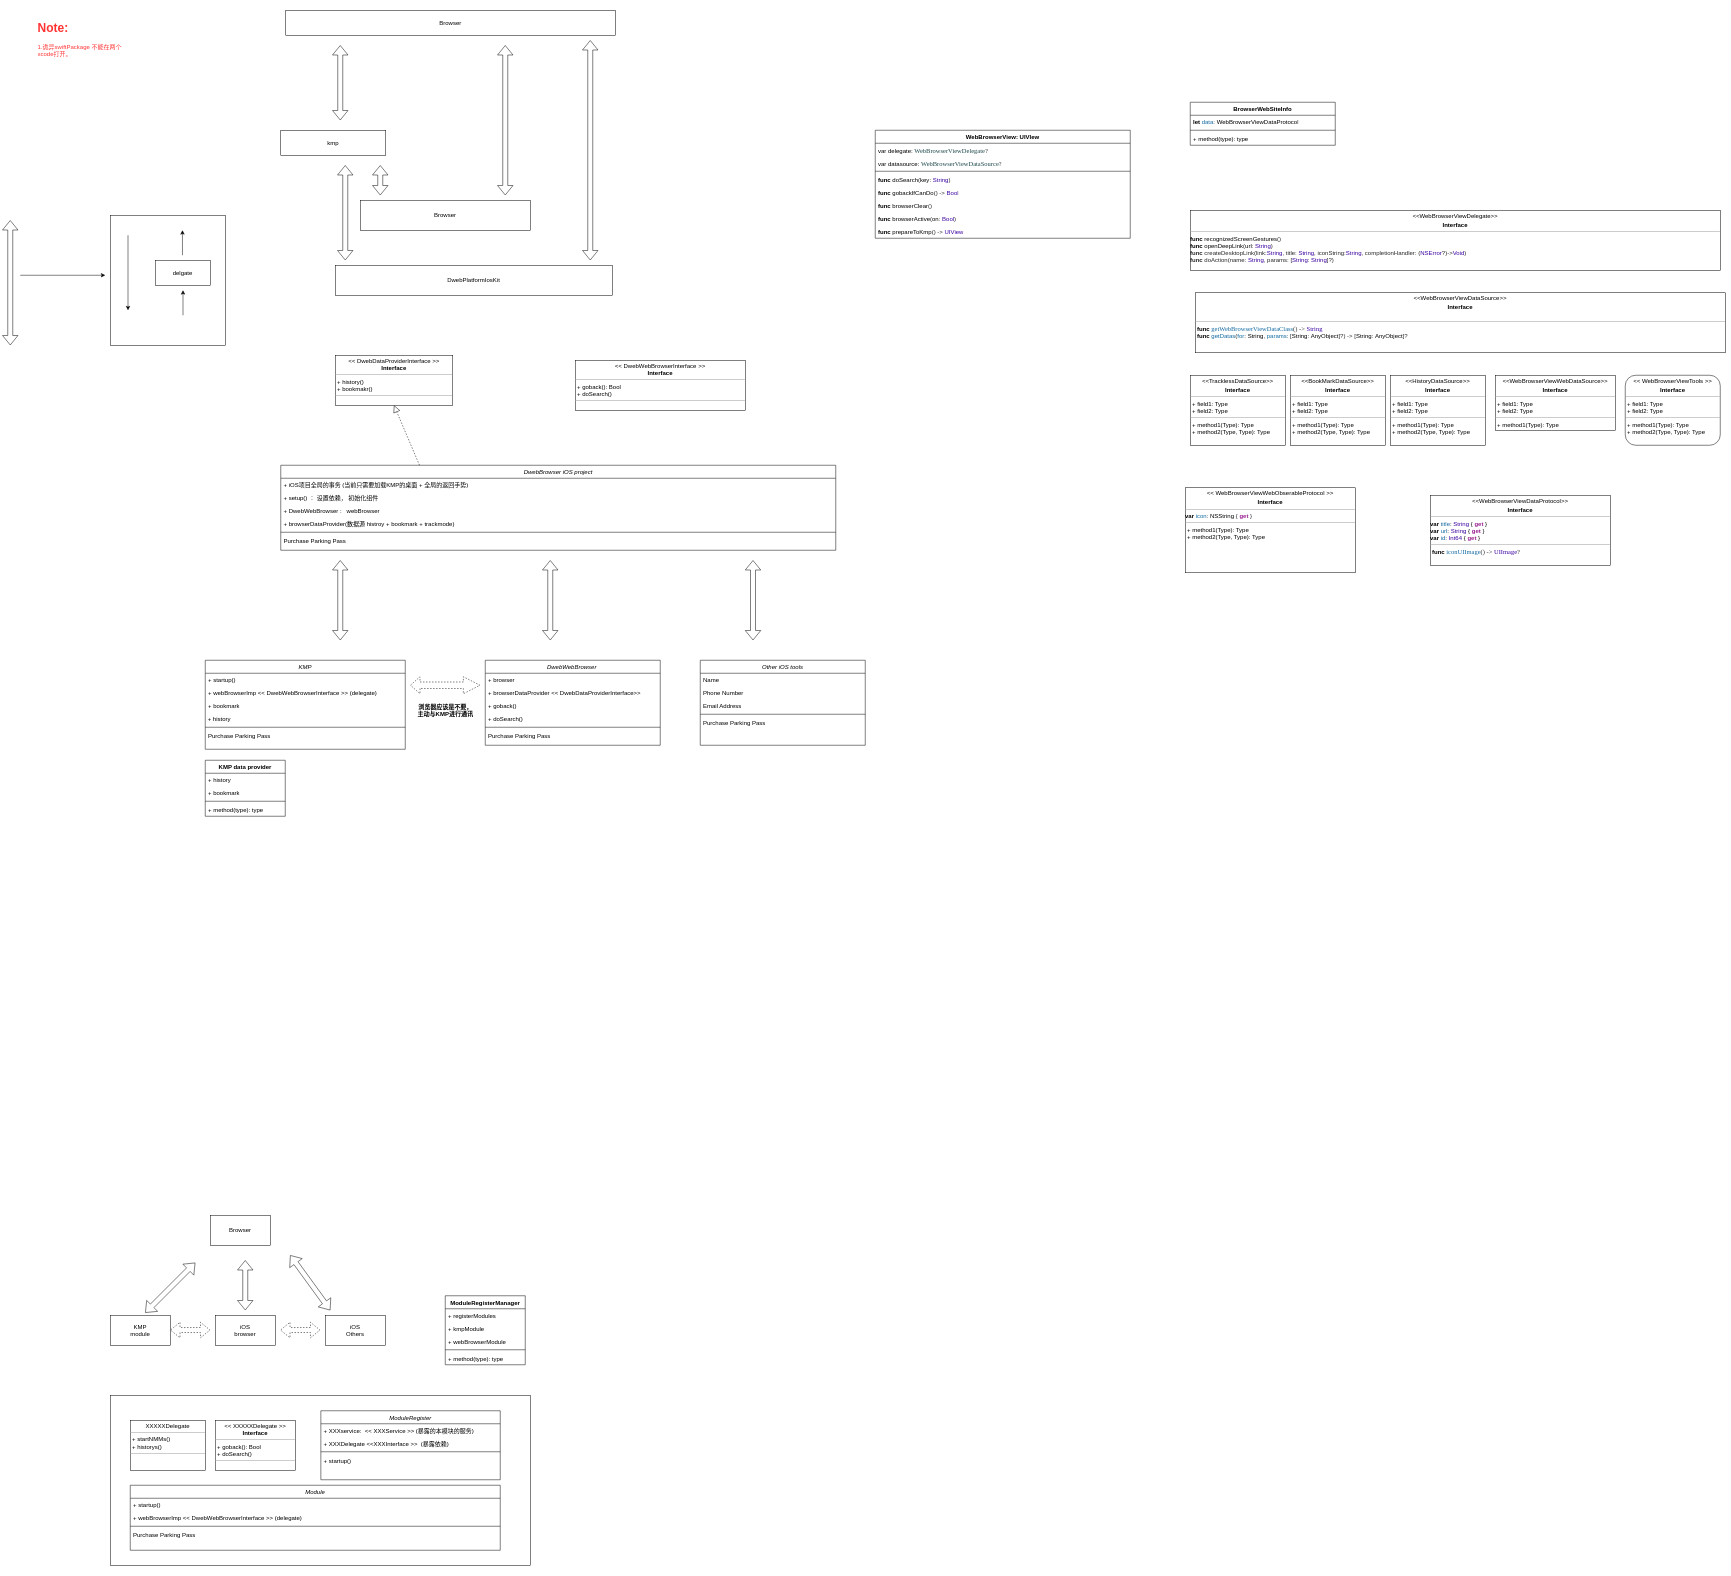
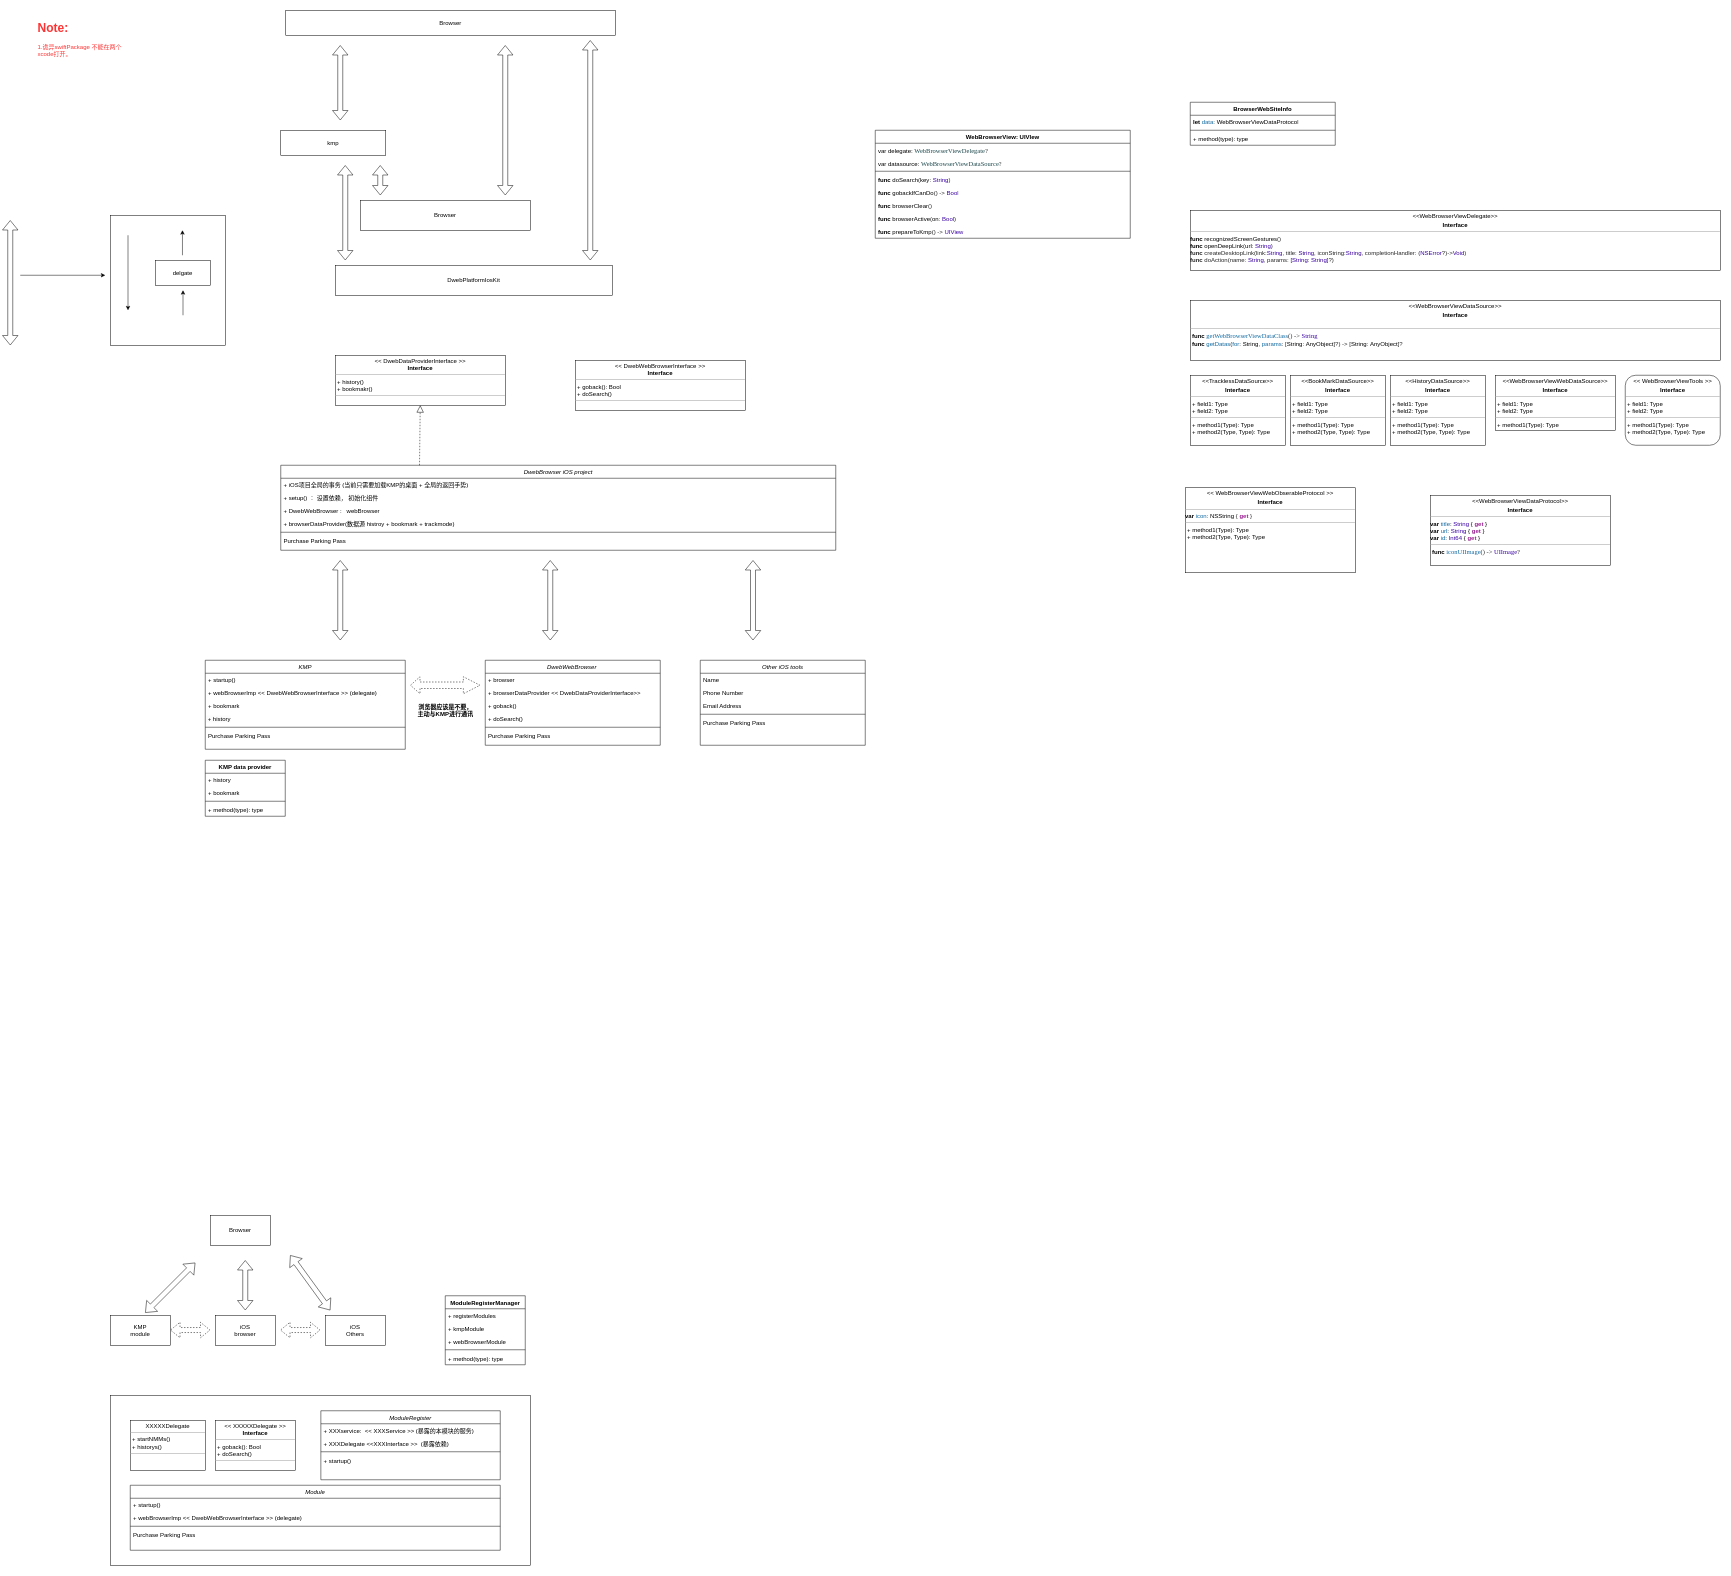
(1460, 323) -> (1455, 330)
(394, 380) -> (420, 380)
